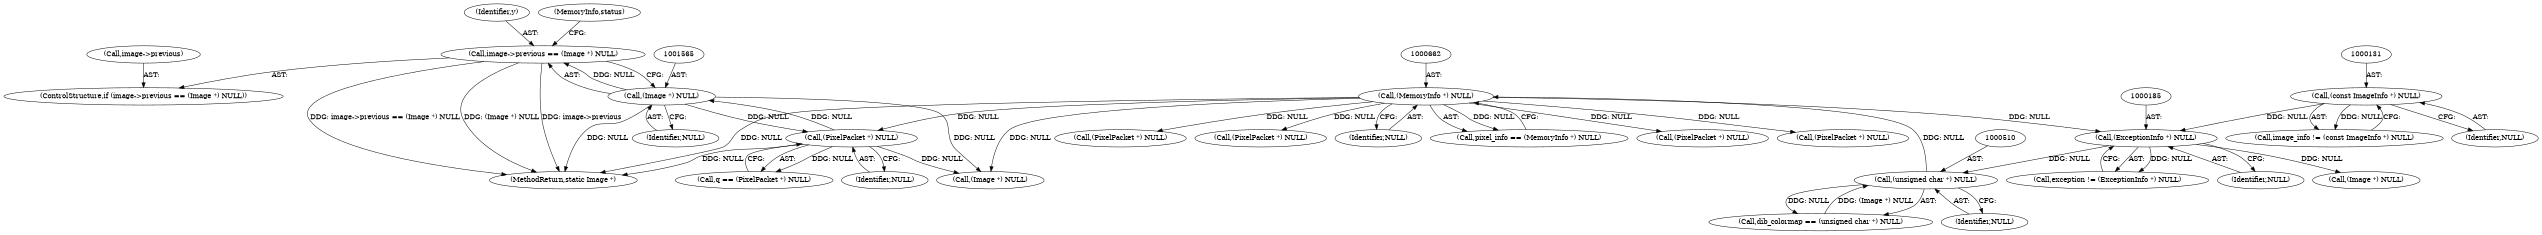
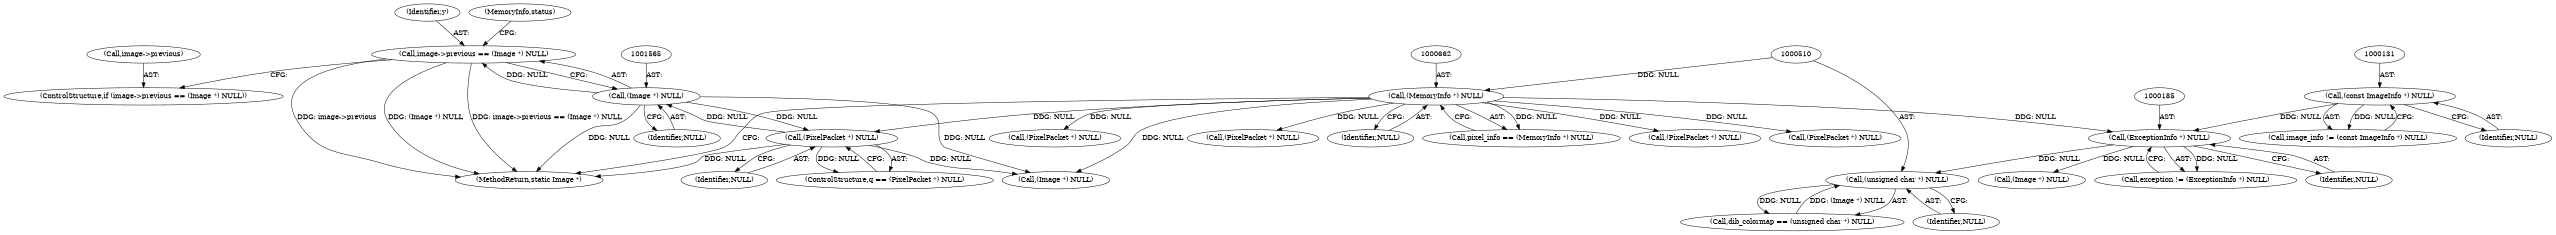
(281, 75) -> (280, 75)
(1822, 110) -> (1631, 74)
(761, 138) -> (752, 138)
(754, 180) -> (885, 180)
